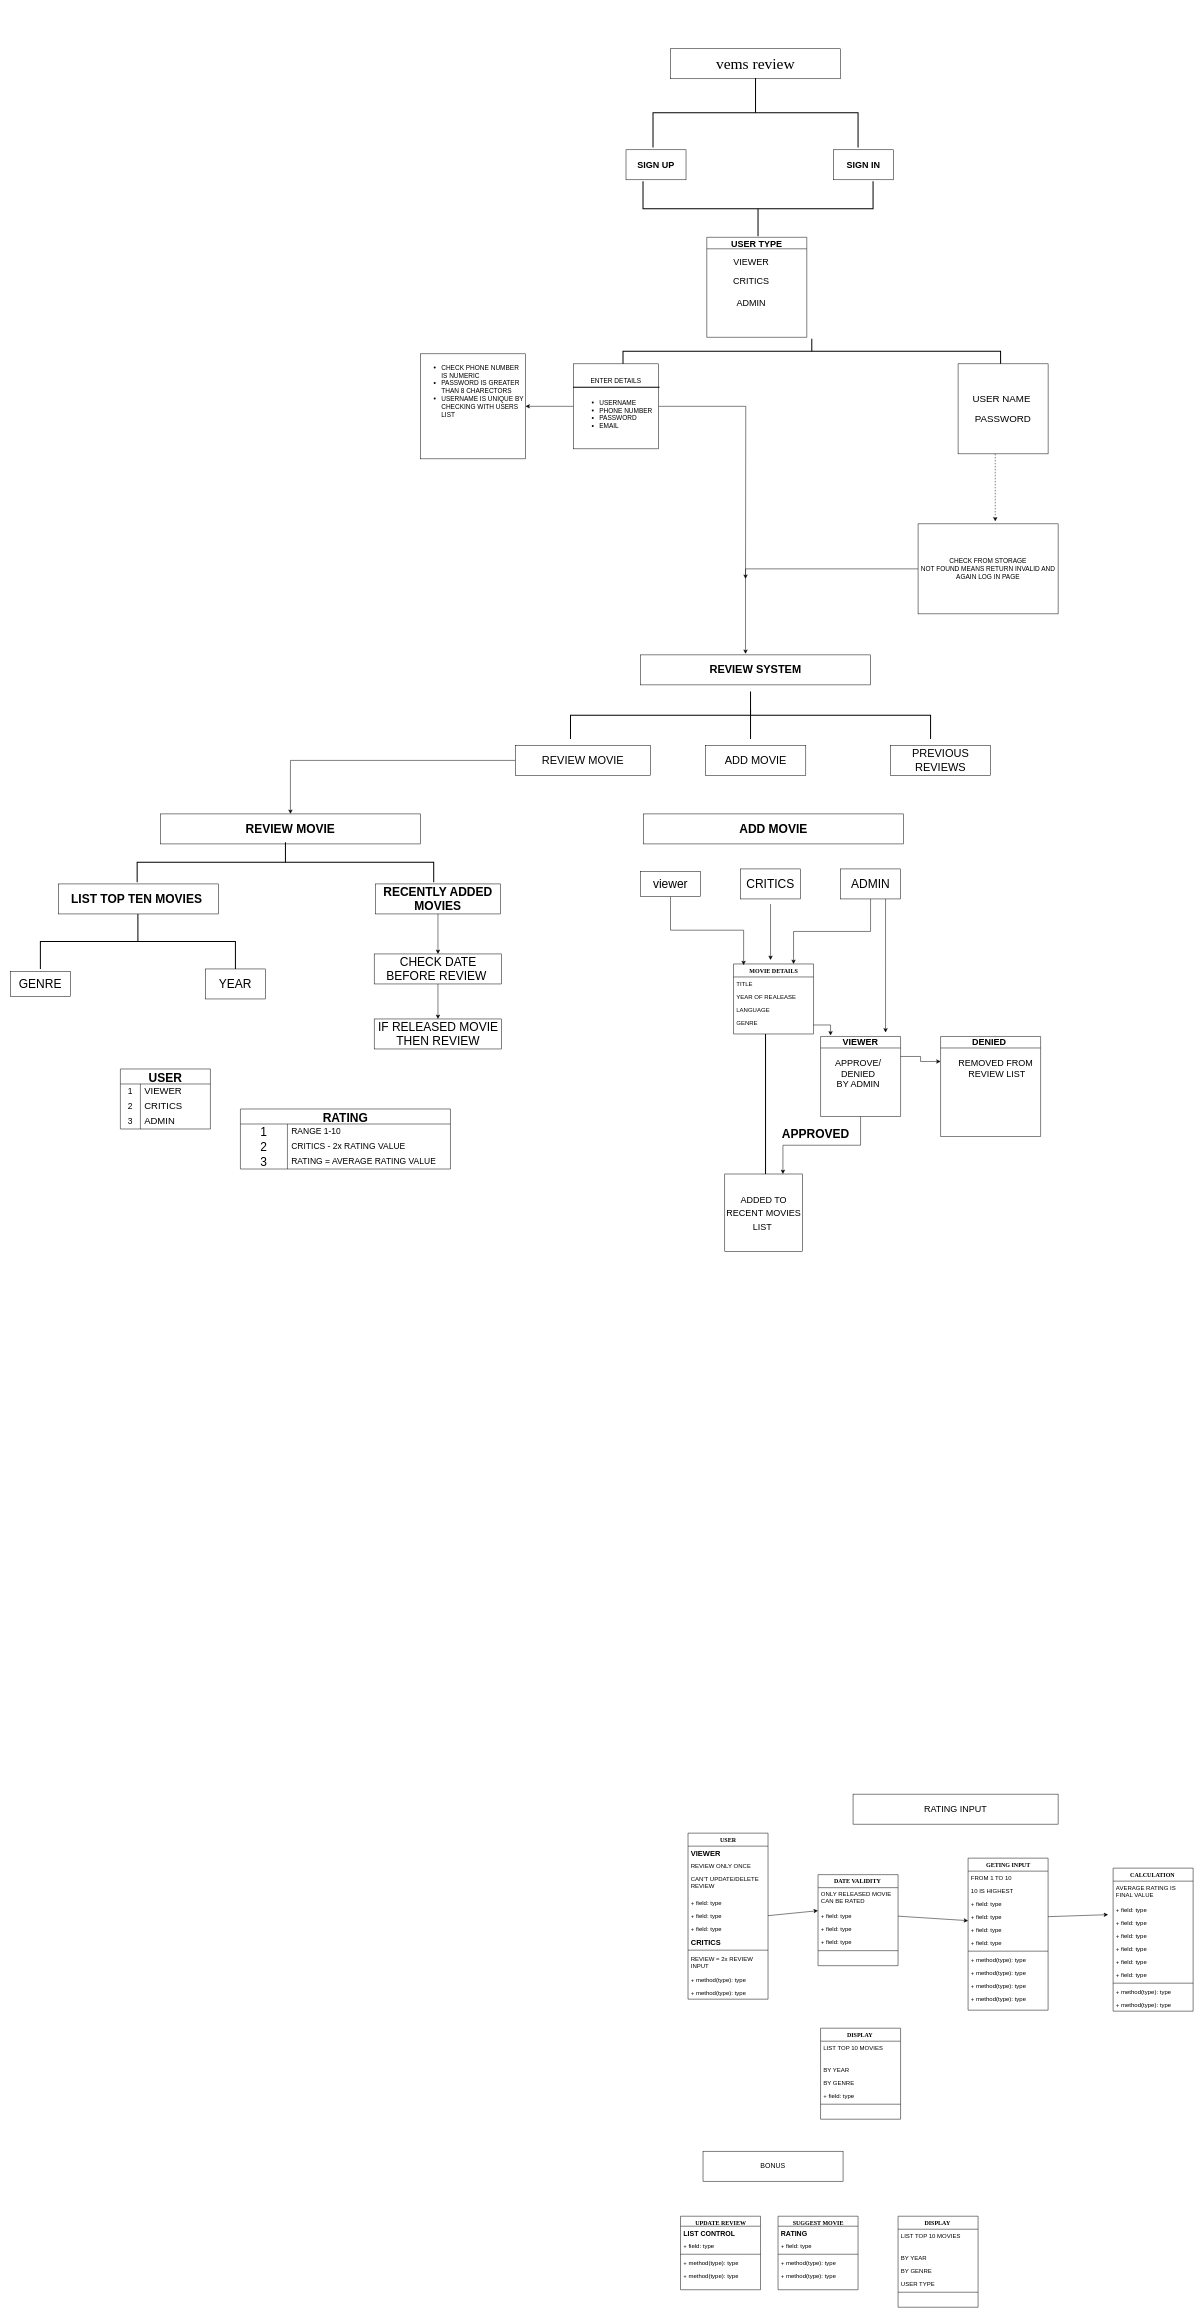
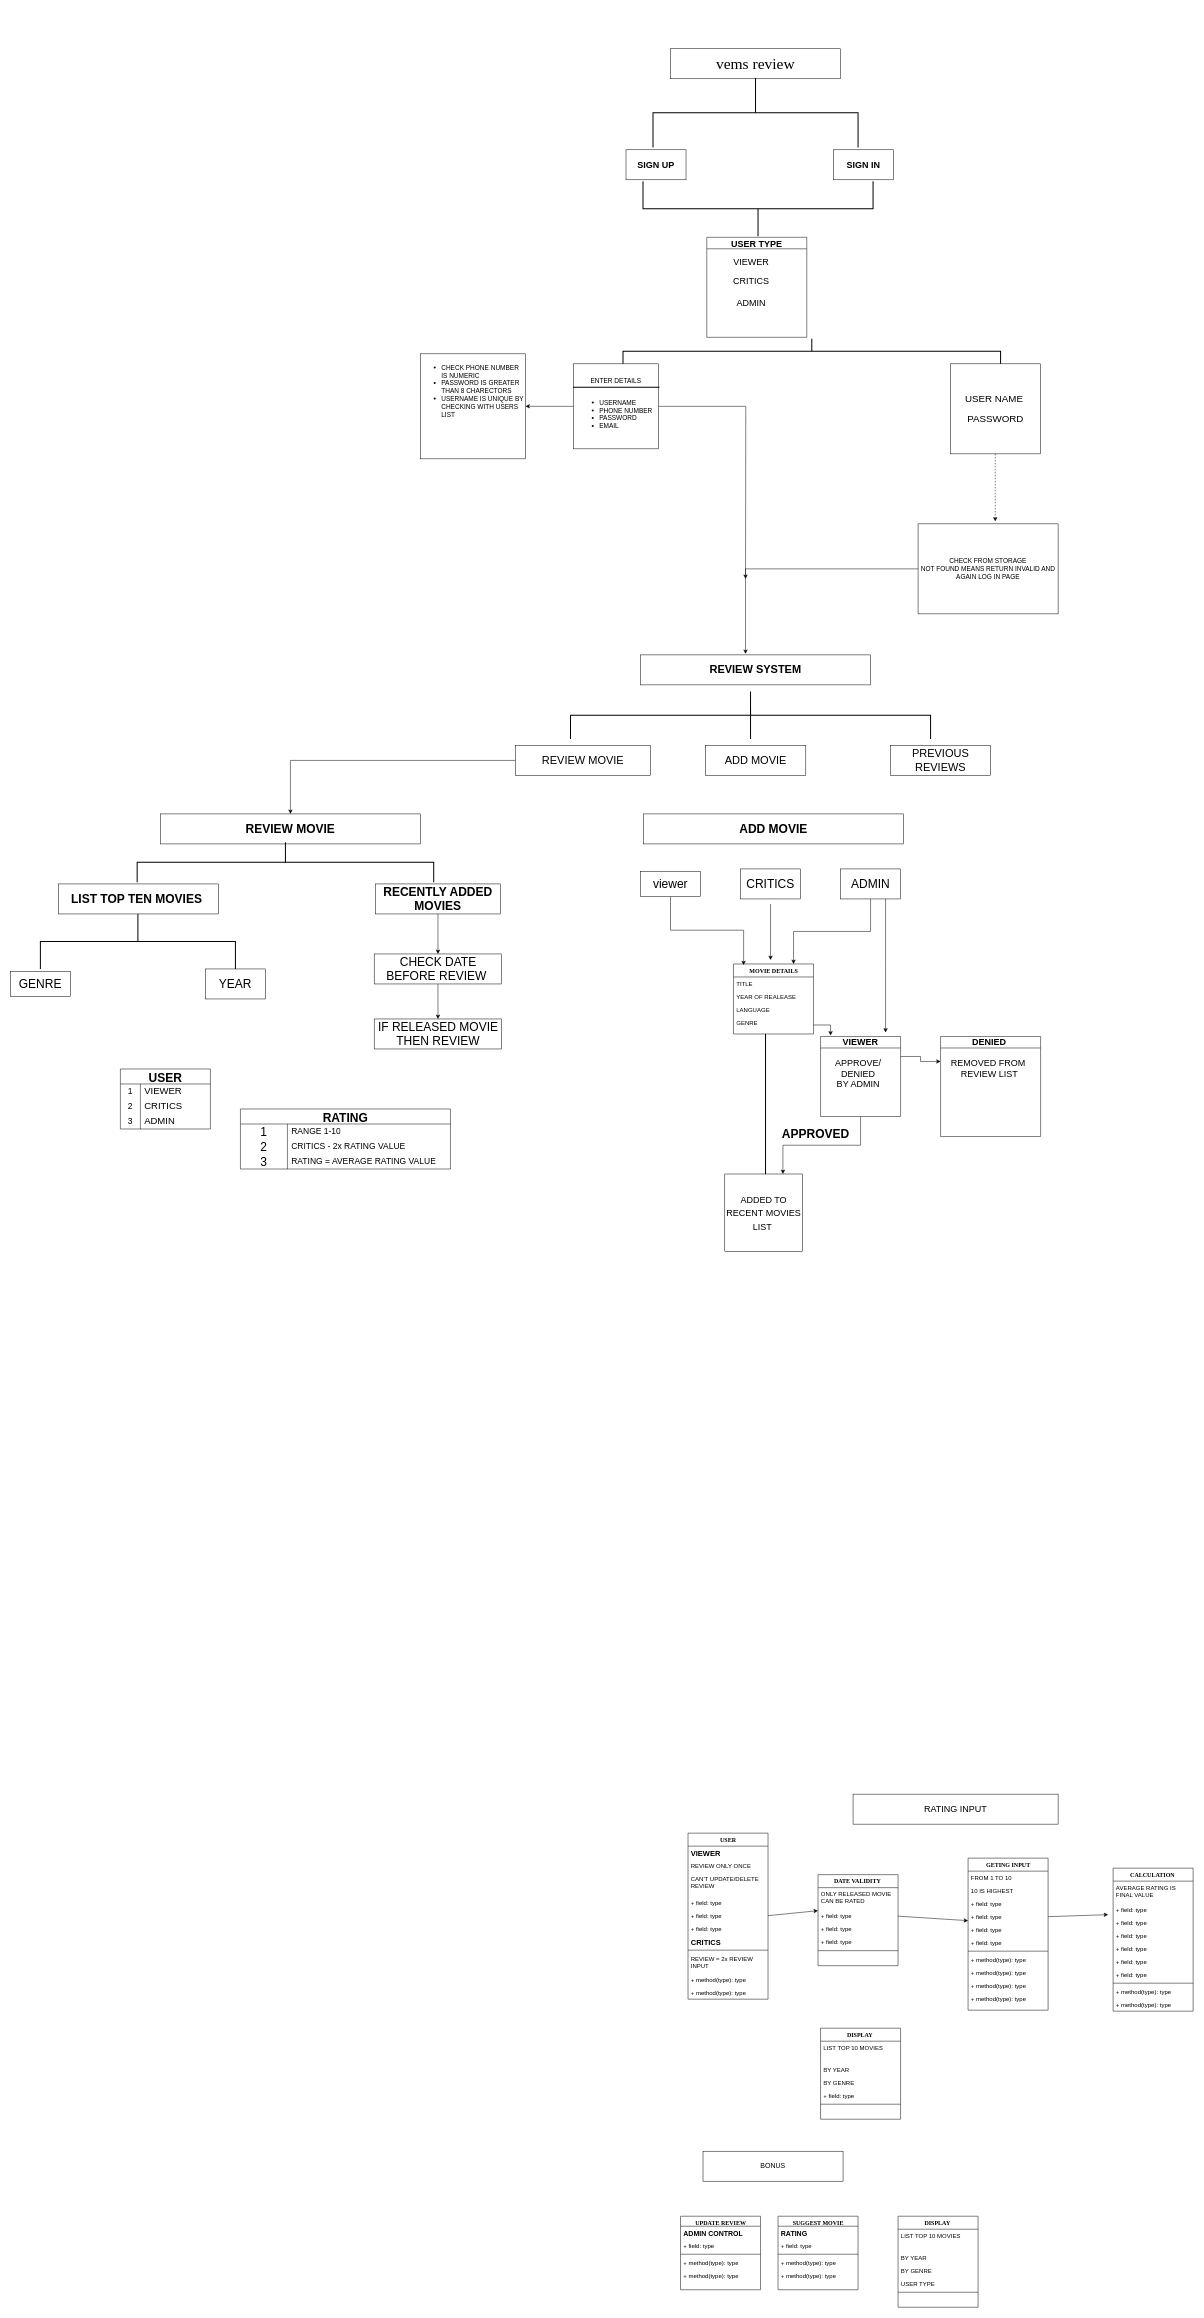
(1003, 409) -> (995, 409)
(995, 1069) -> (988, 1069)
(703, 2233) -> (704, 2233)
